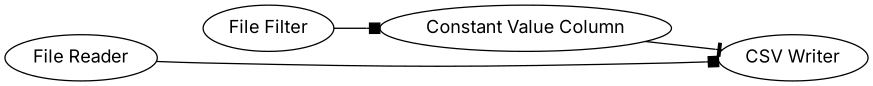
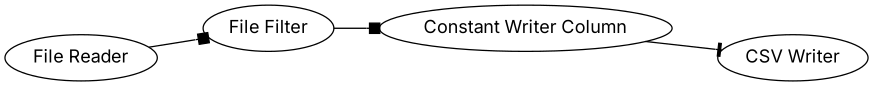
(526, 28) -> (526, 28)
(431, 66) -> (172, 43)
